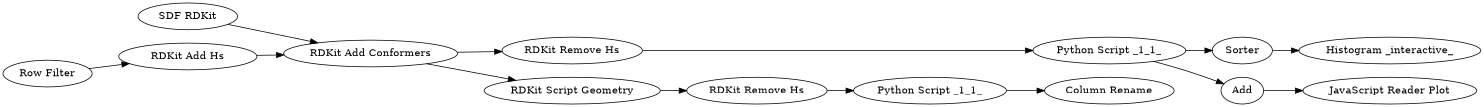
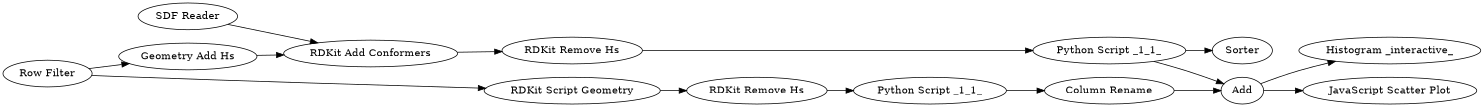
(188, 16) -> (188, 16)
(1282, 51) -> (1294, 72)
(188, 56) -> (188, 56)
(467, 71) -> (285, 82)
none -> (1194, 91)
(1390, 91) -> (1390, 91)
